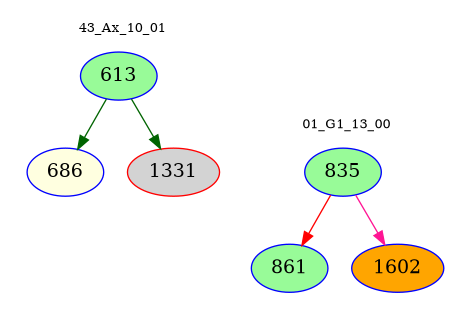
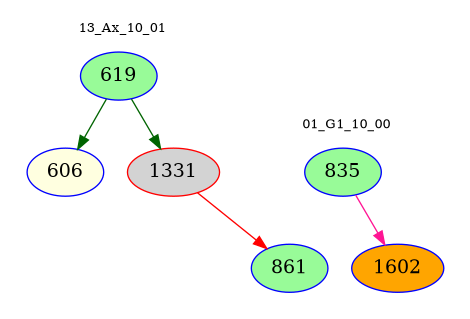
(123, 29) -> (123, 29)
(119, 76) -> (119, 76)
(347, 125) -> (347, 125)
(65, 172) -> (65, 172)
(320, 214) -> (227, 217)
